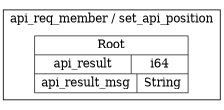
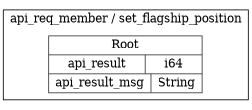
(112, 19) -> (126, 19)
